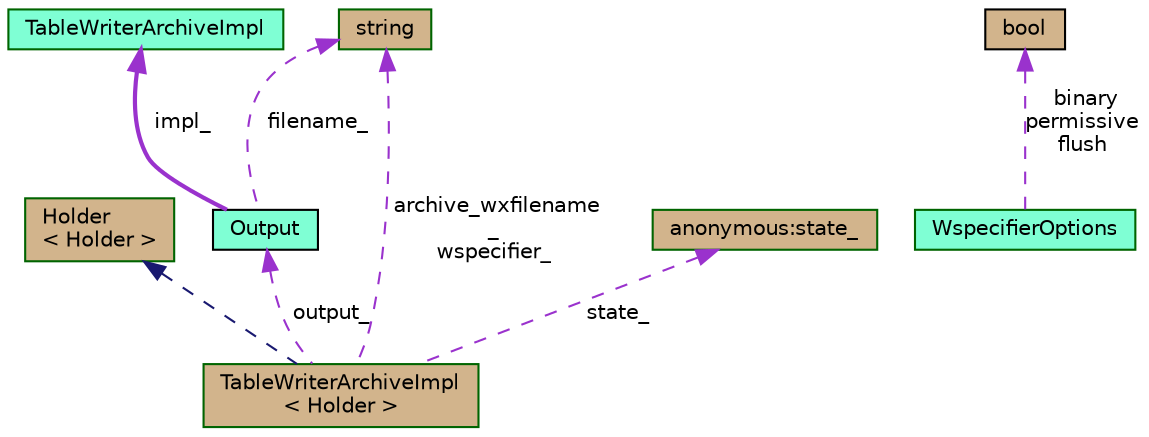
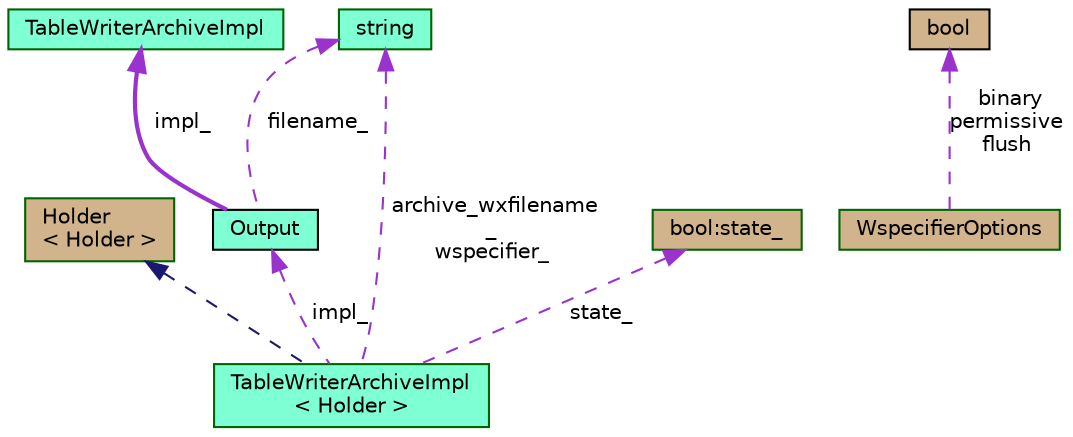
(385, 29) -> (385, 29)
(765, 230) -> (727, 230)
(1025, 230) -> (950, 230)
(328, 314) -> (338, 314)
(341, 396) -> (352, 396)
